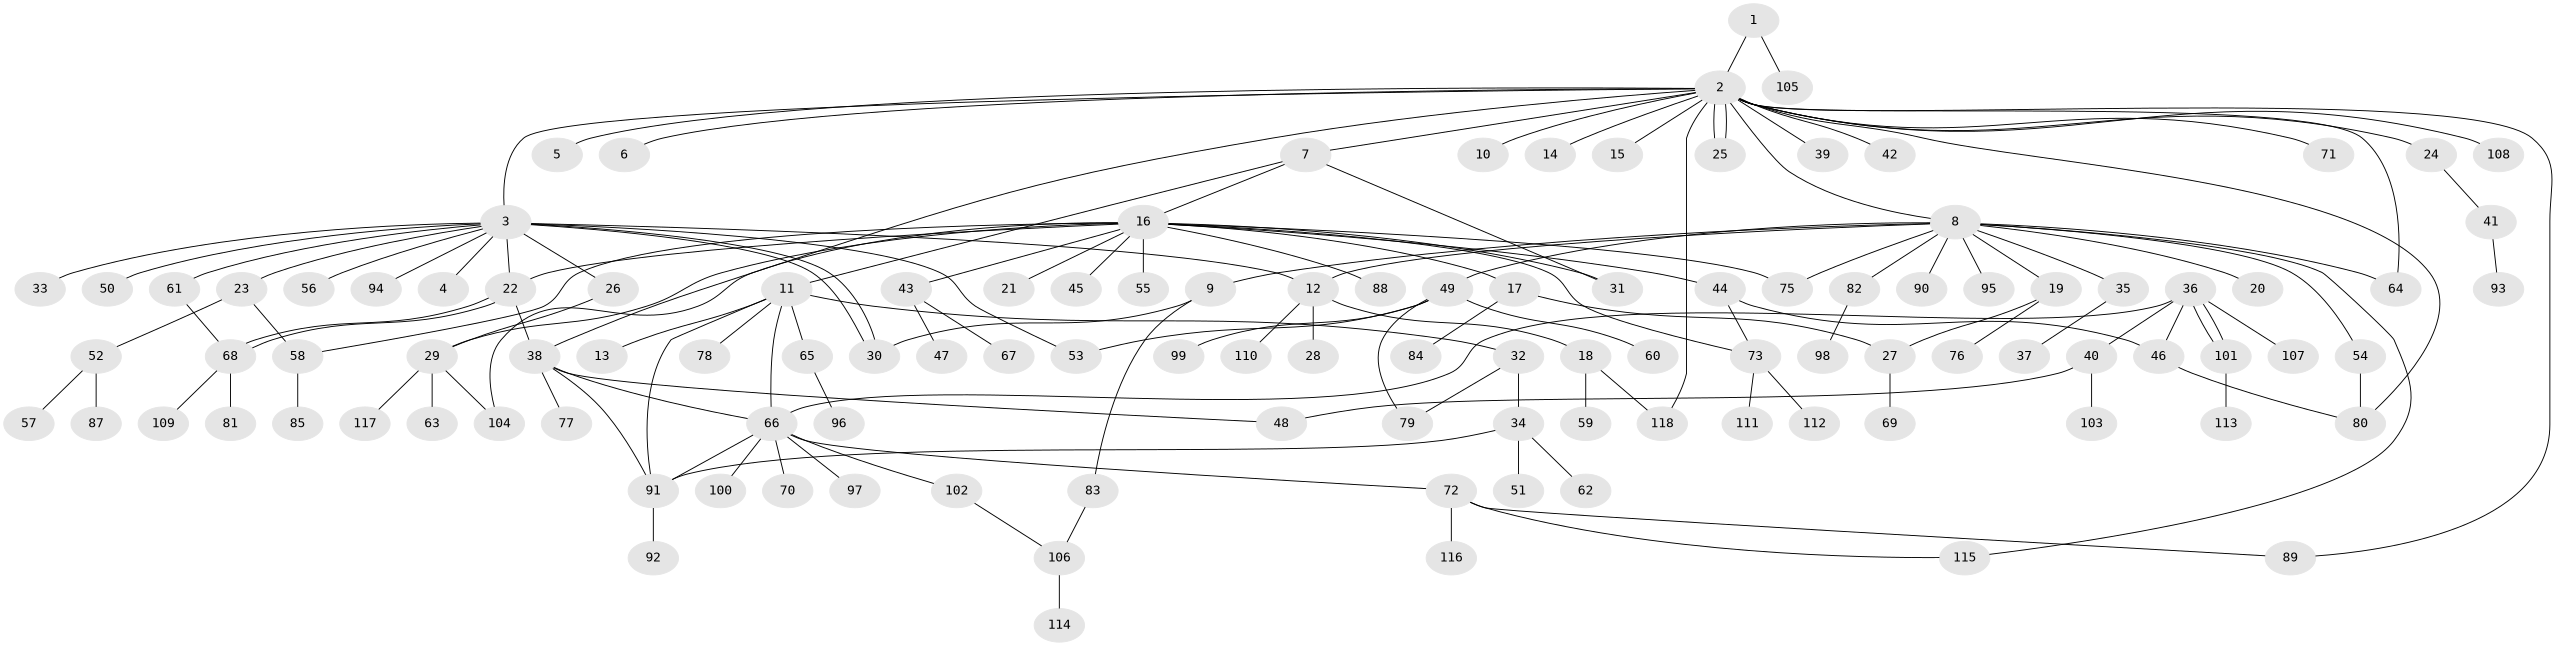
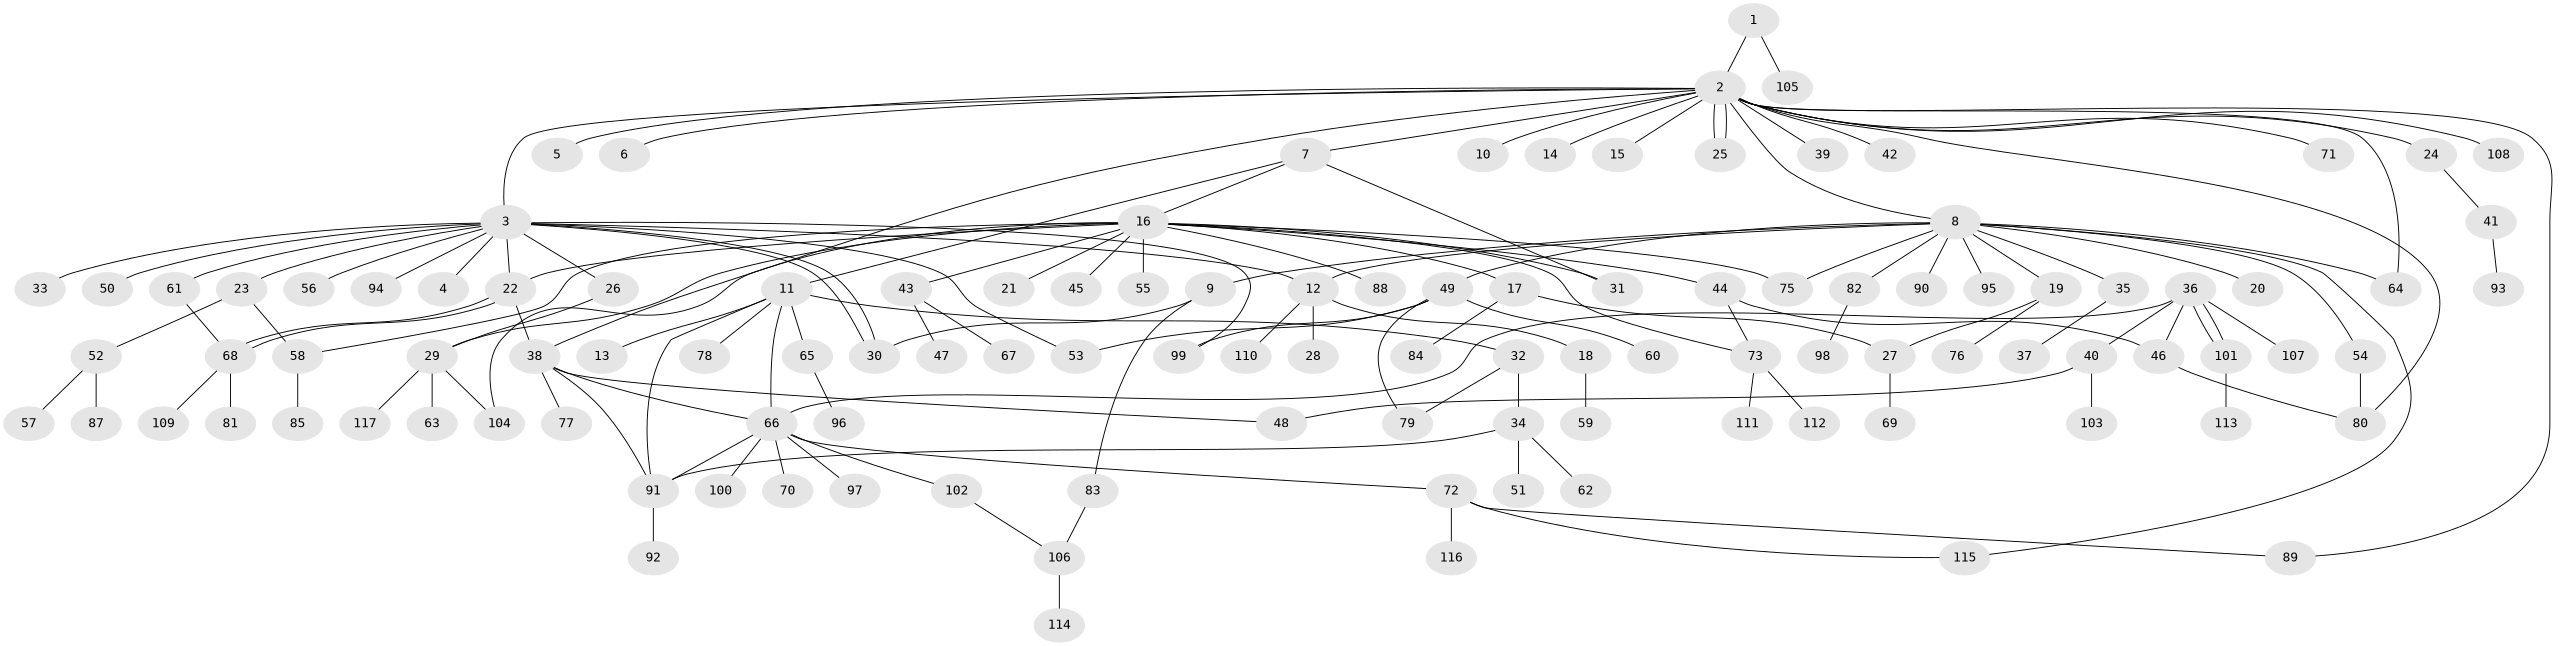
none -> (837, 225)
(1662, 424) -> none
